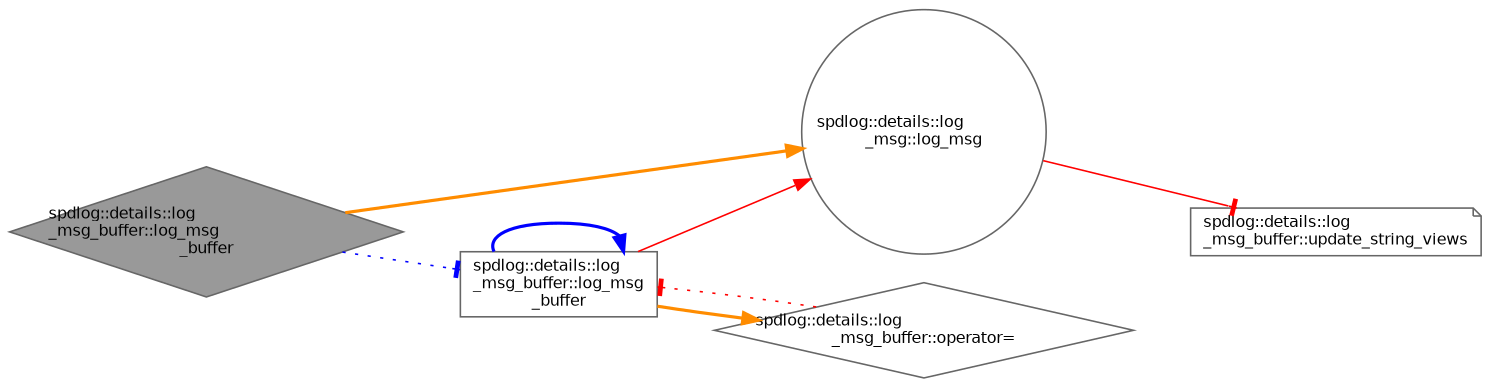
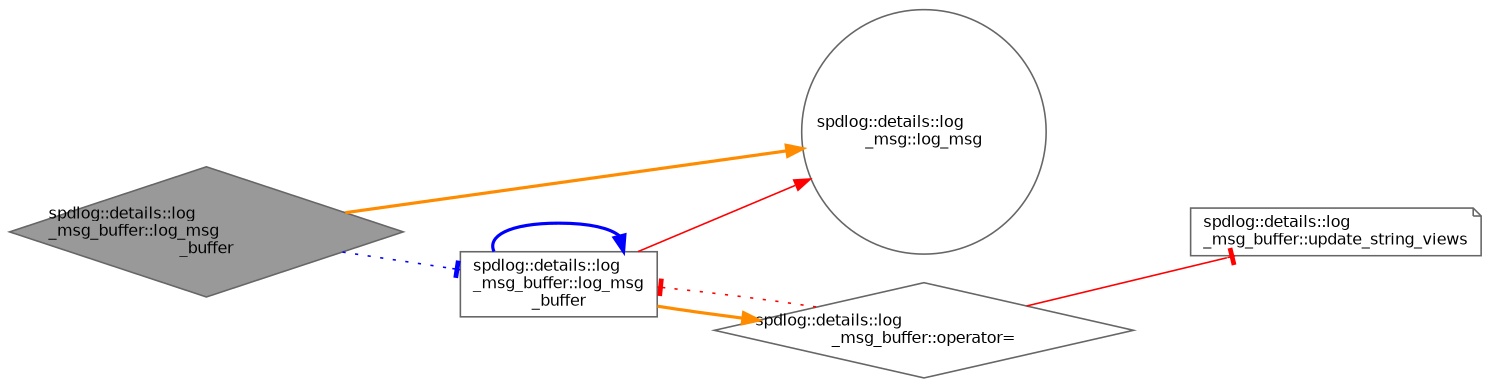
(1136, 183) -> (1127, 282)
